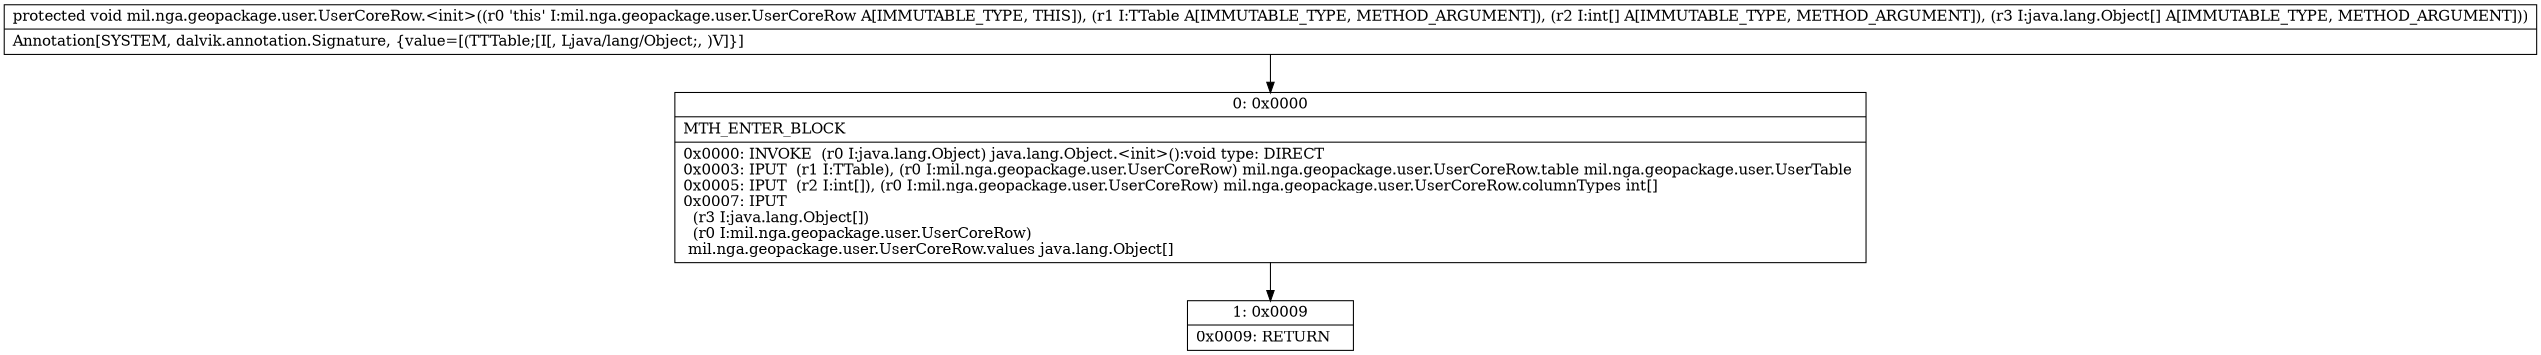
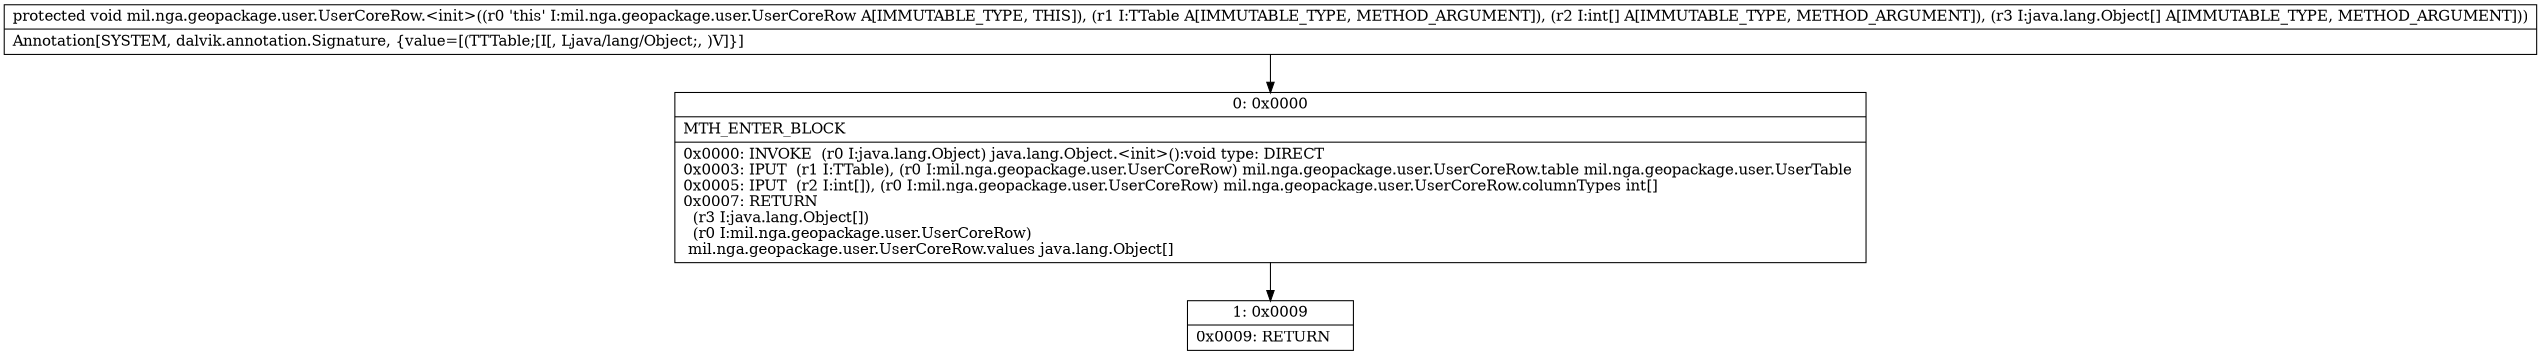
(740, 202) -> (755, 202)
